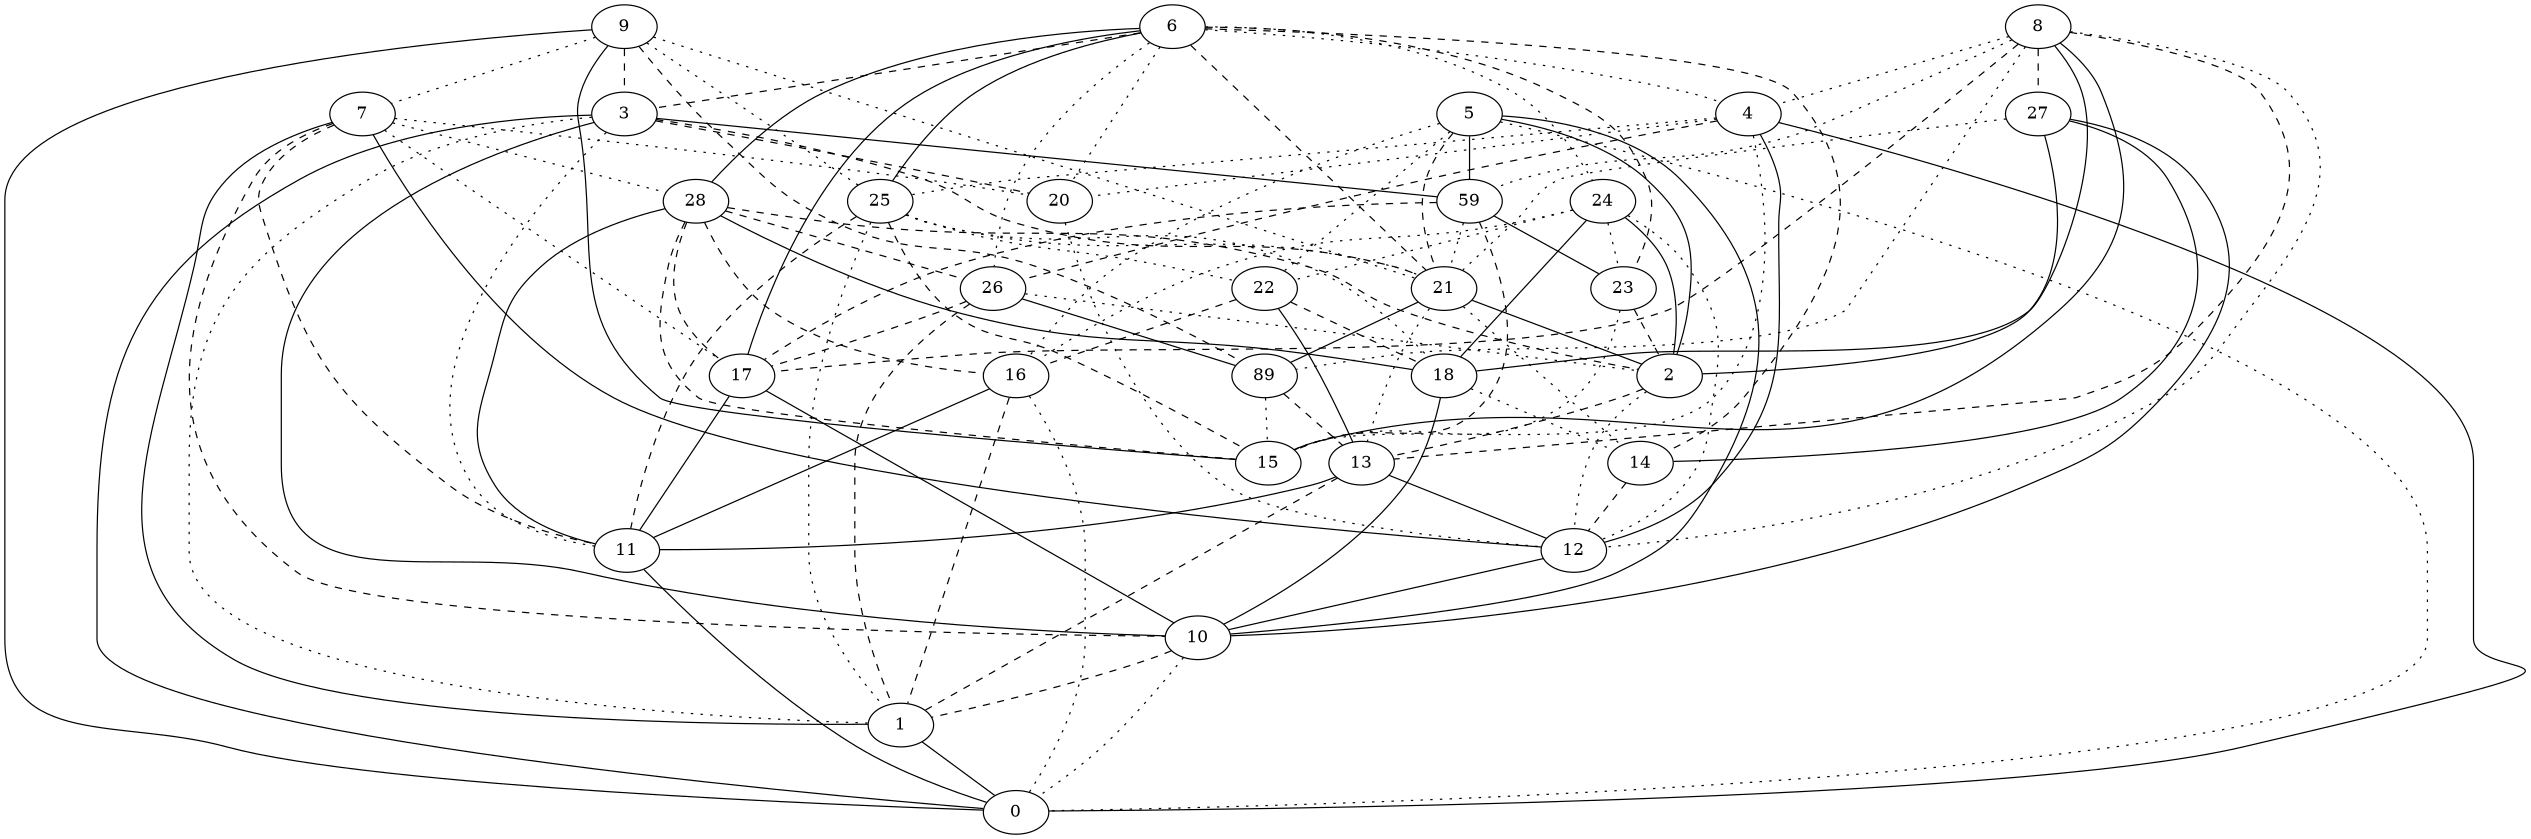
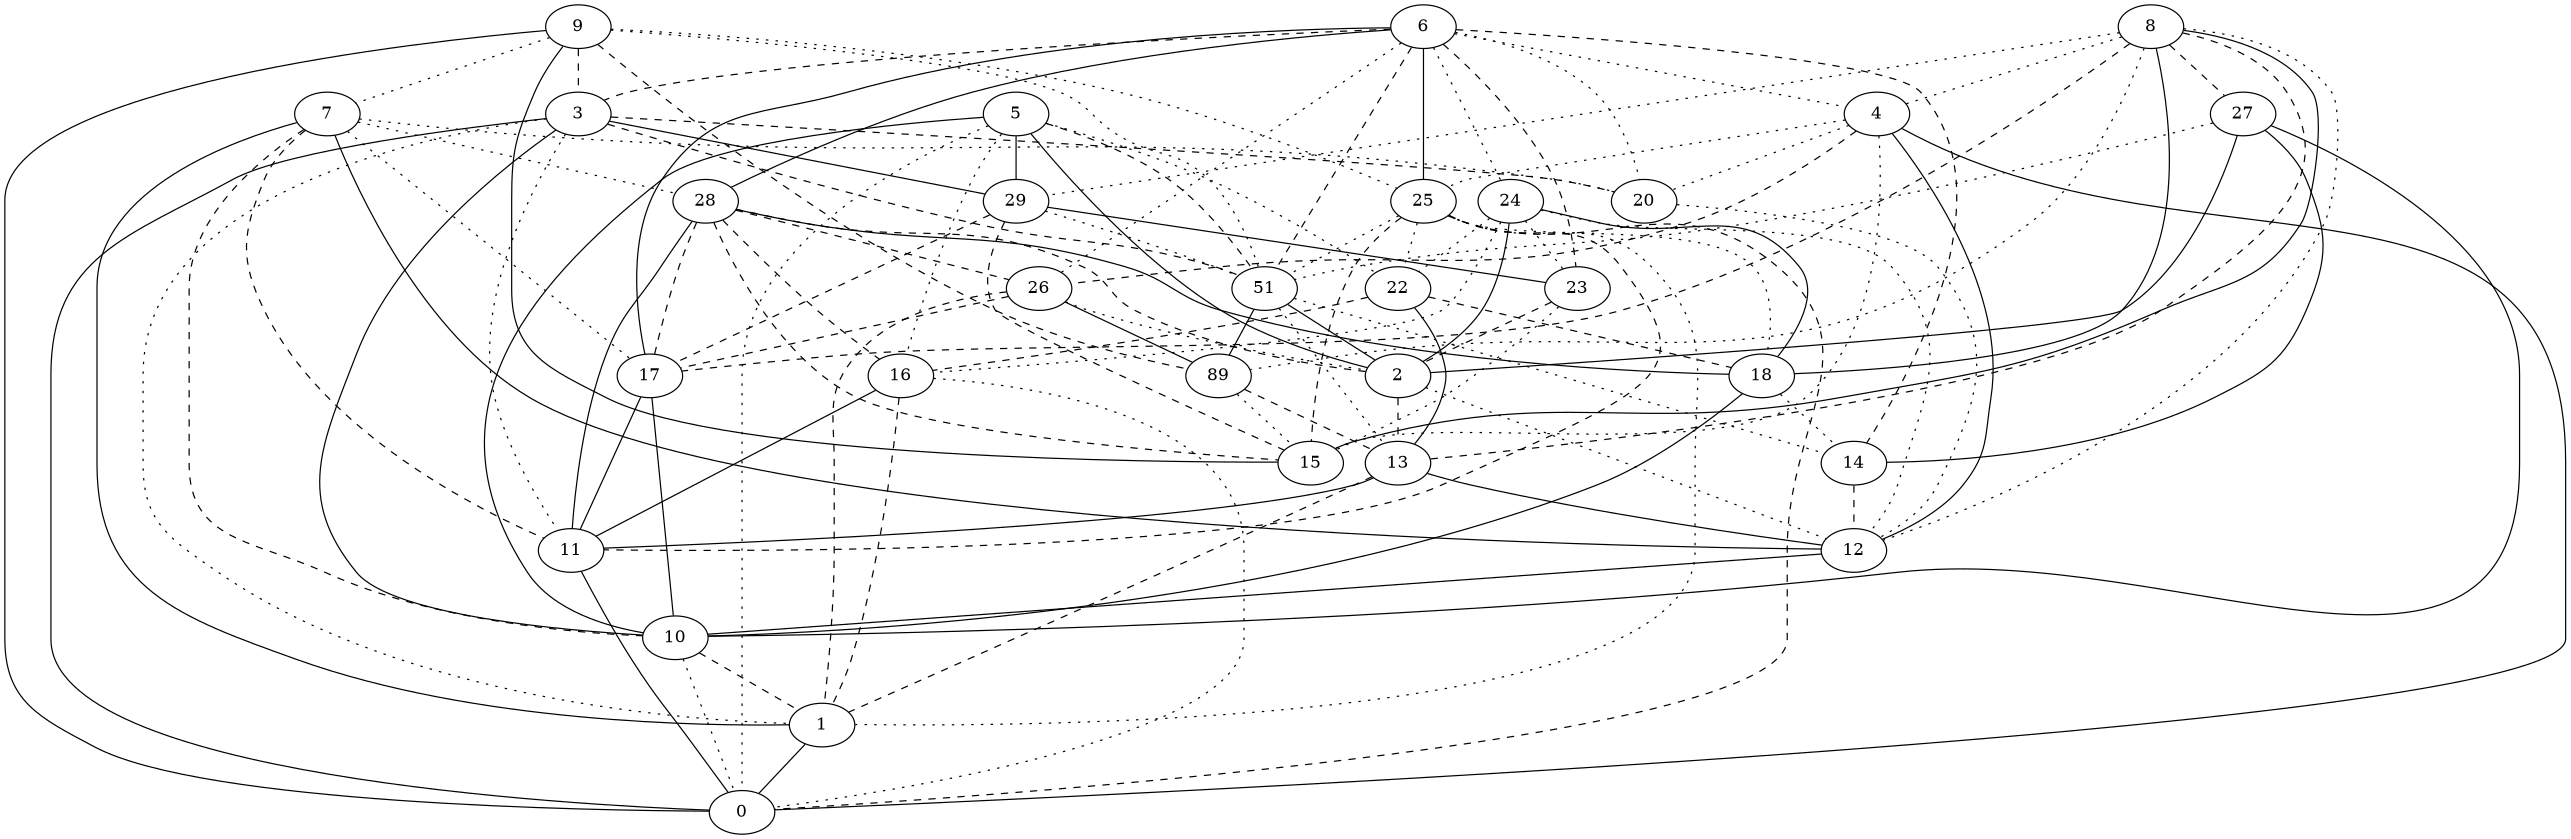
(1470, 201) -> (1016, 201)
(1444, 289) -> (1265, 289)
none -> (1654, 708)
